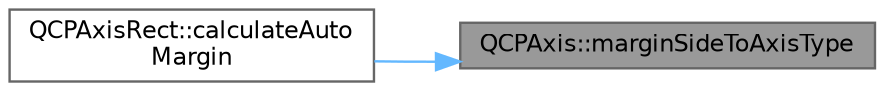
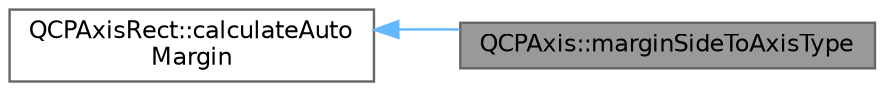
(405, 62) -> (429, 29)
